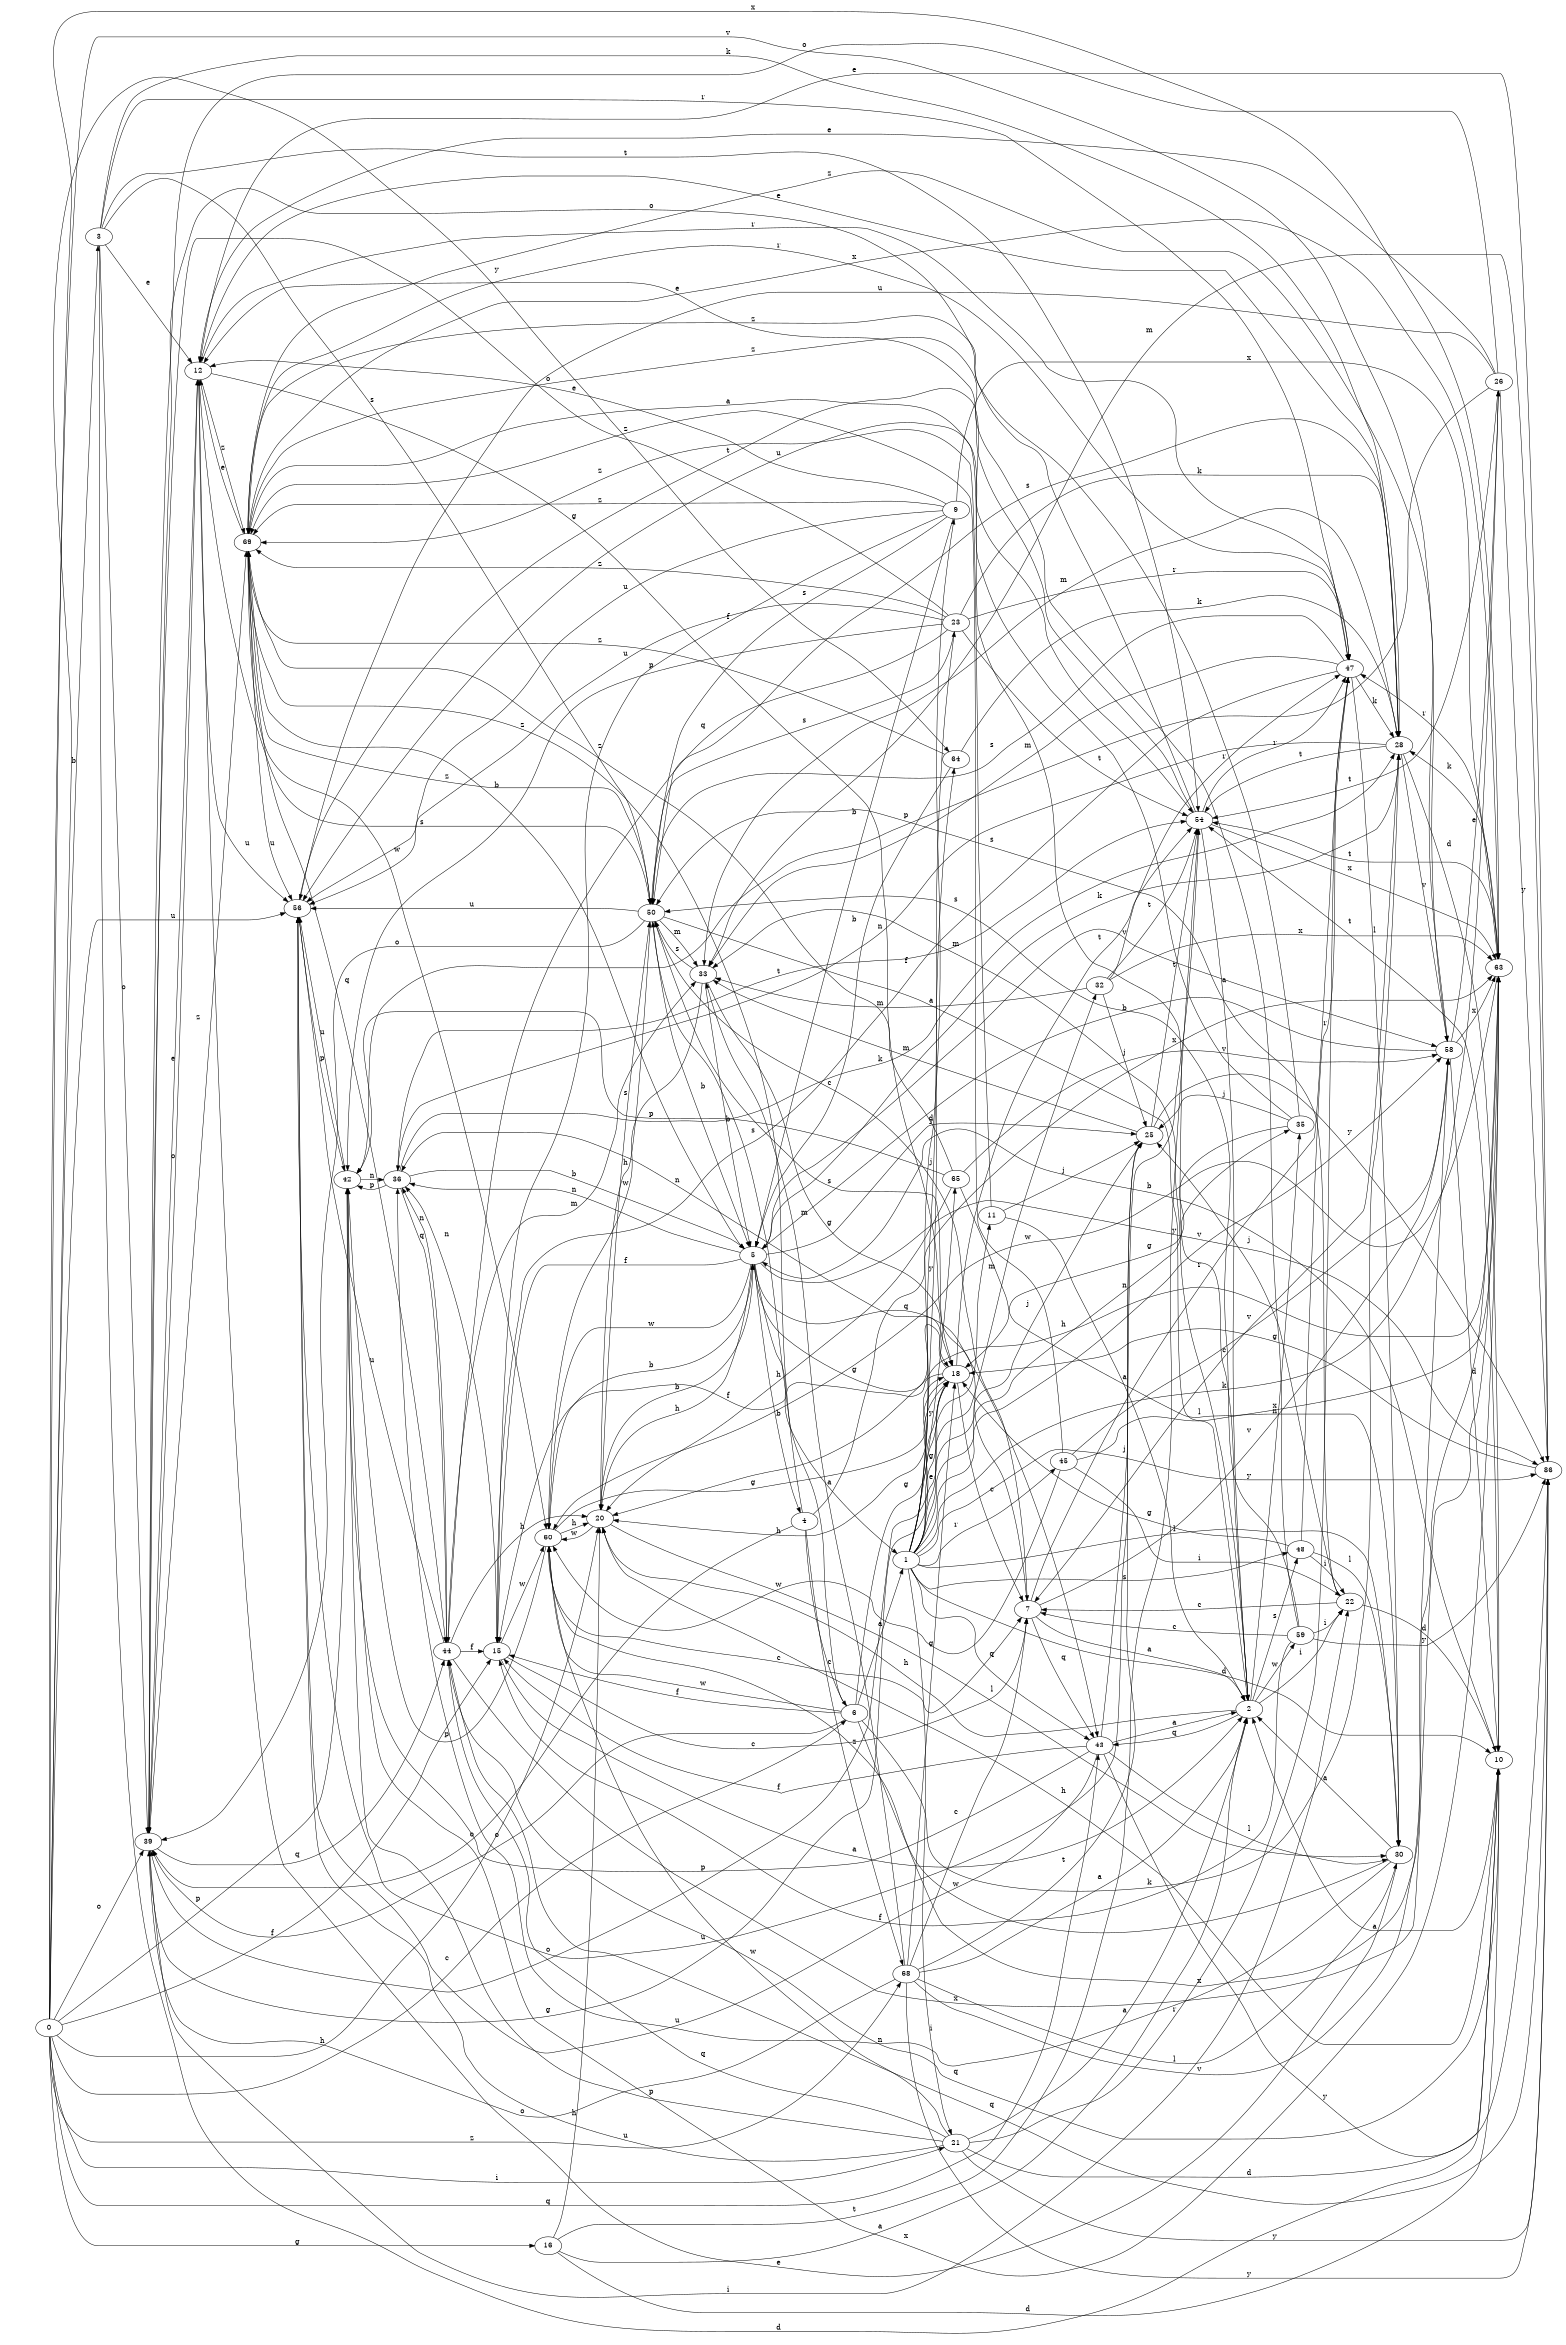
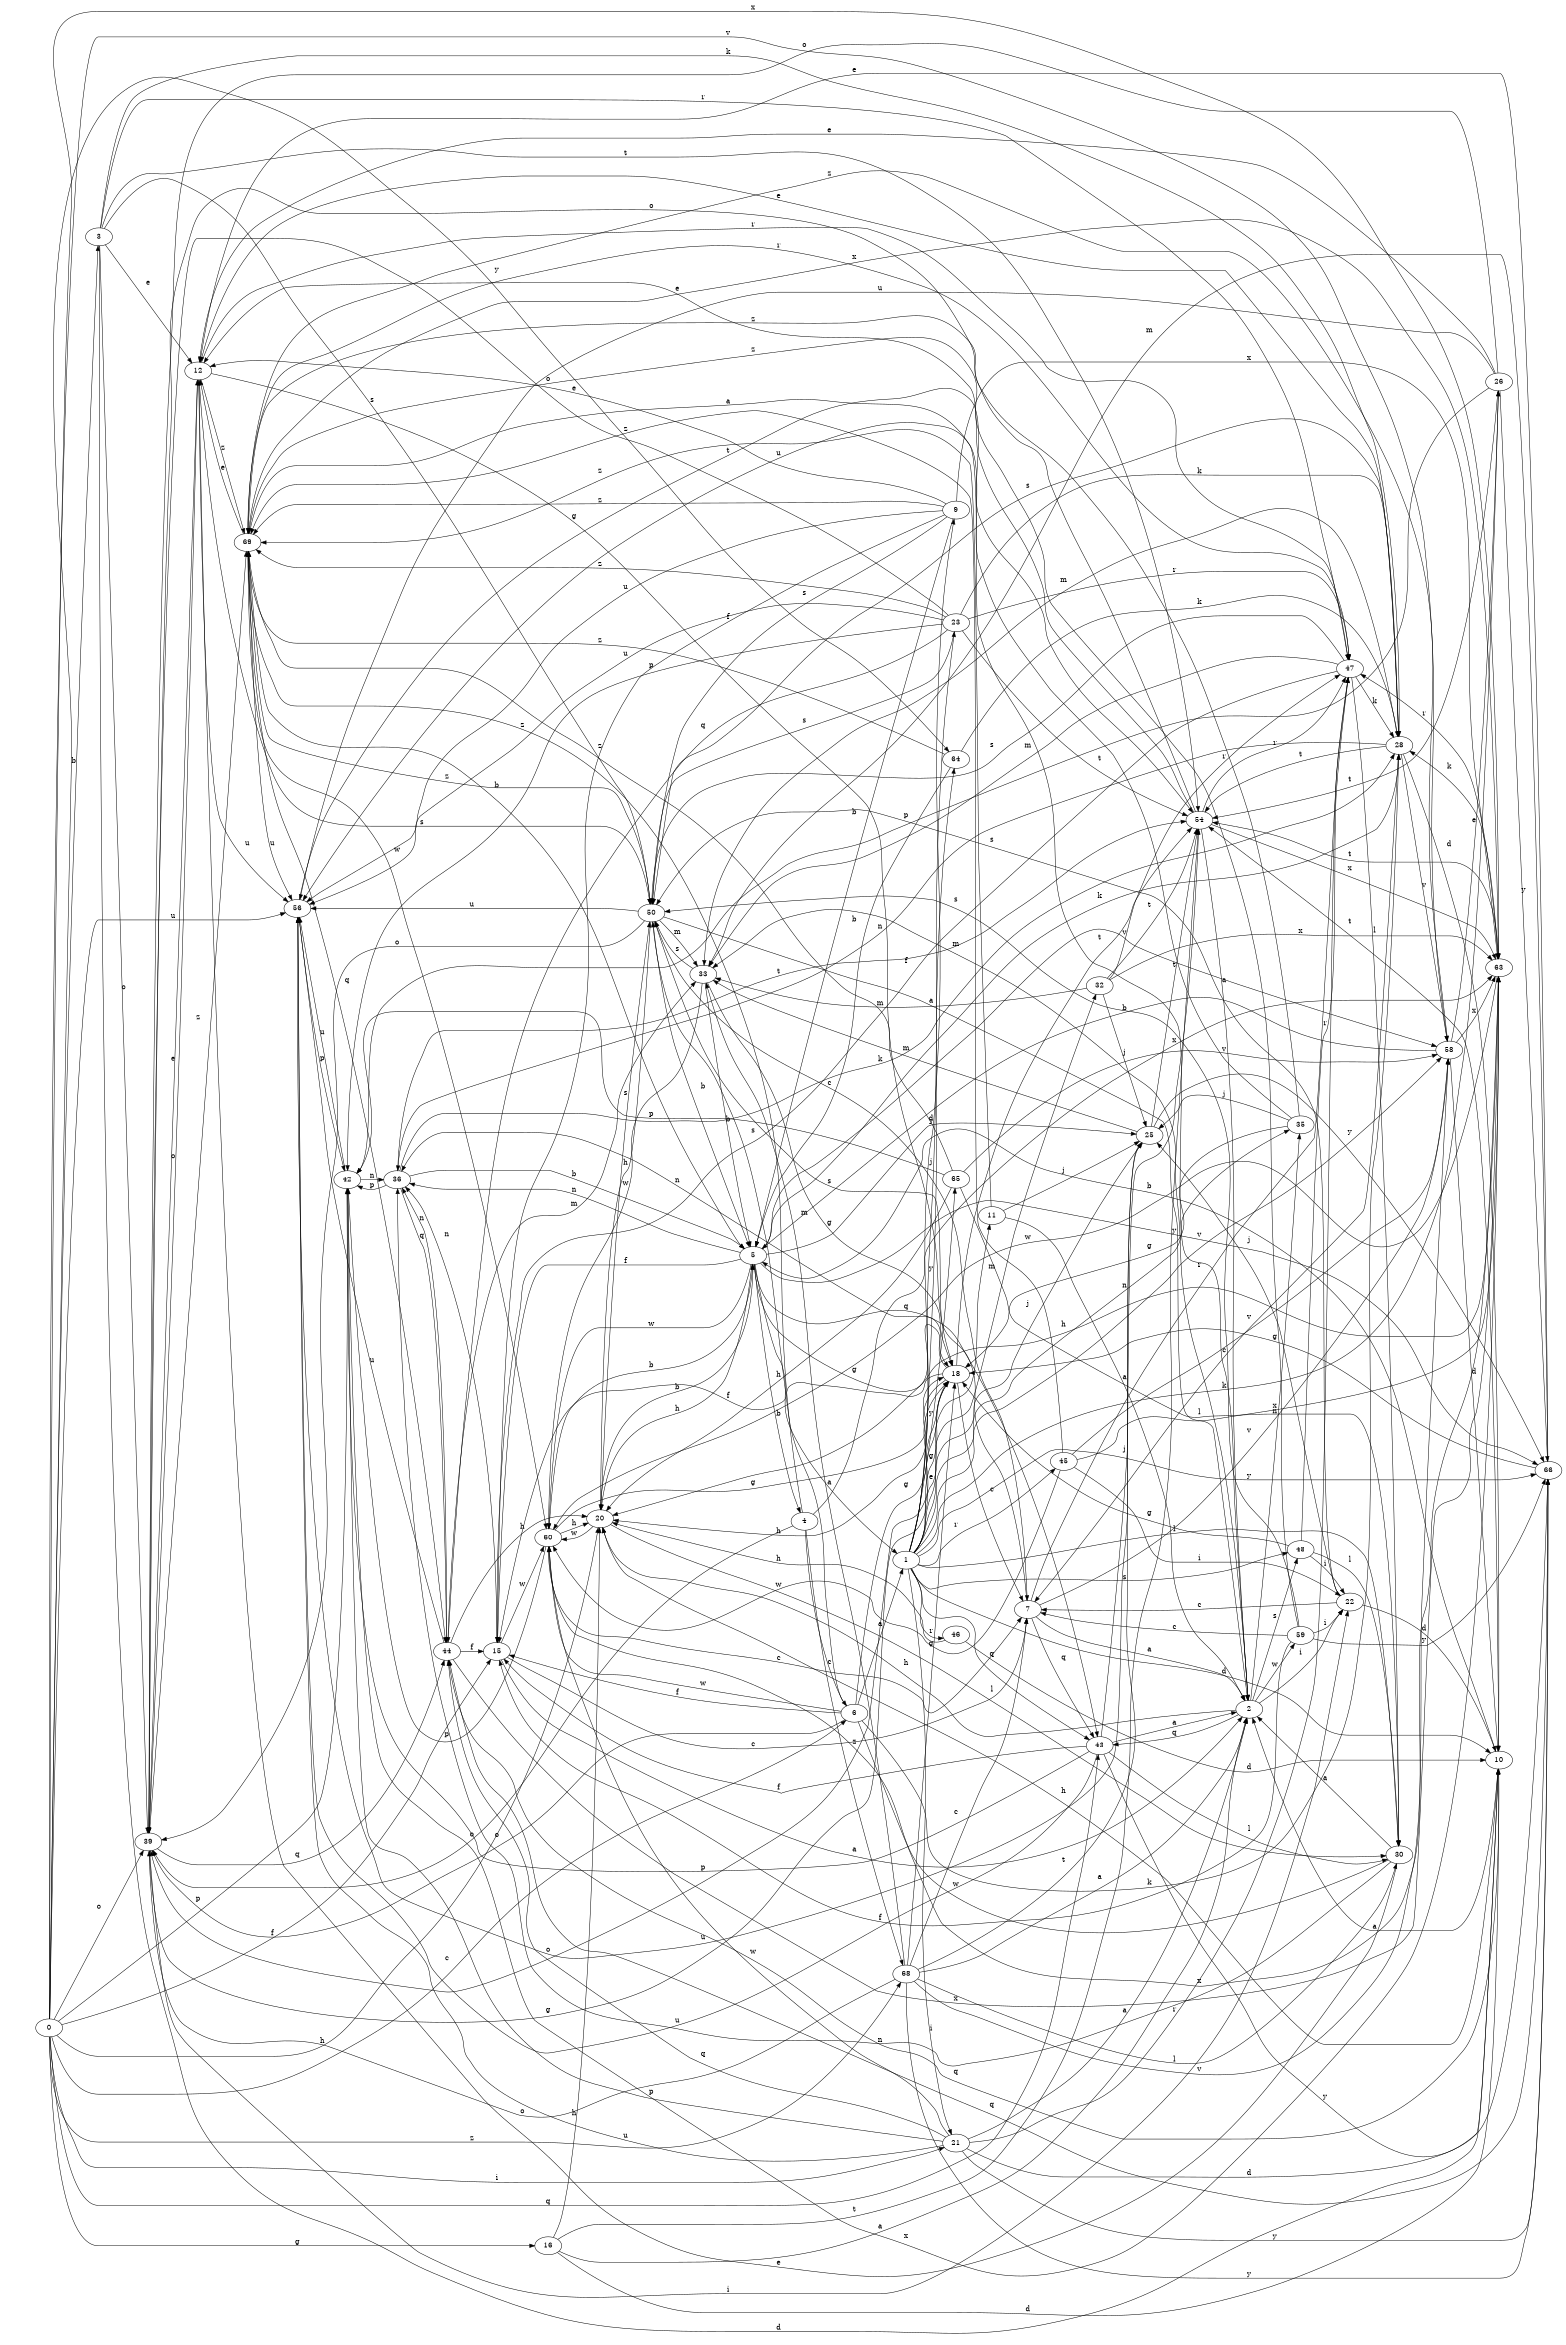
(1548, 1470) -> (1548, 1470)
none -> (956, 1635)
